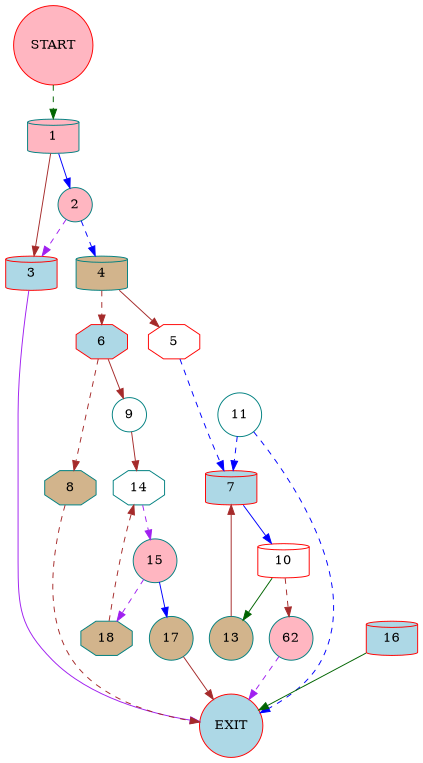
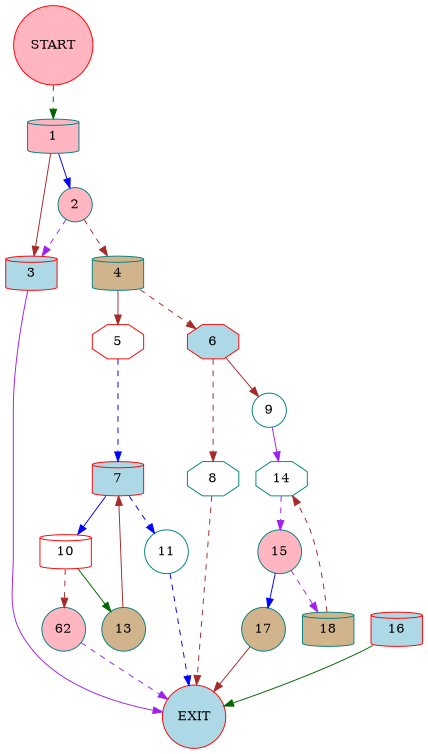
(86, 234) -> (93, 234)
(133, 446) -> (275, 440)
(236, 448) -> (139, 511)
(70, 488) -> (213, 479)
(107, 638) -> (328, 629)
